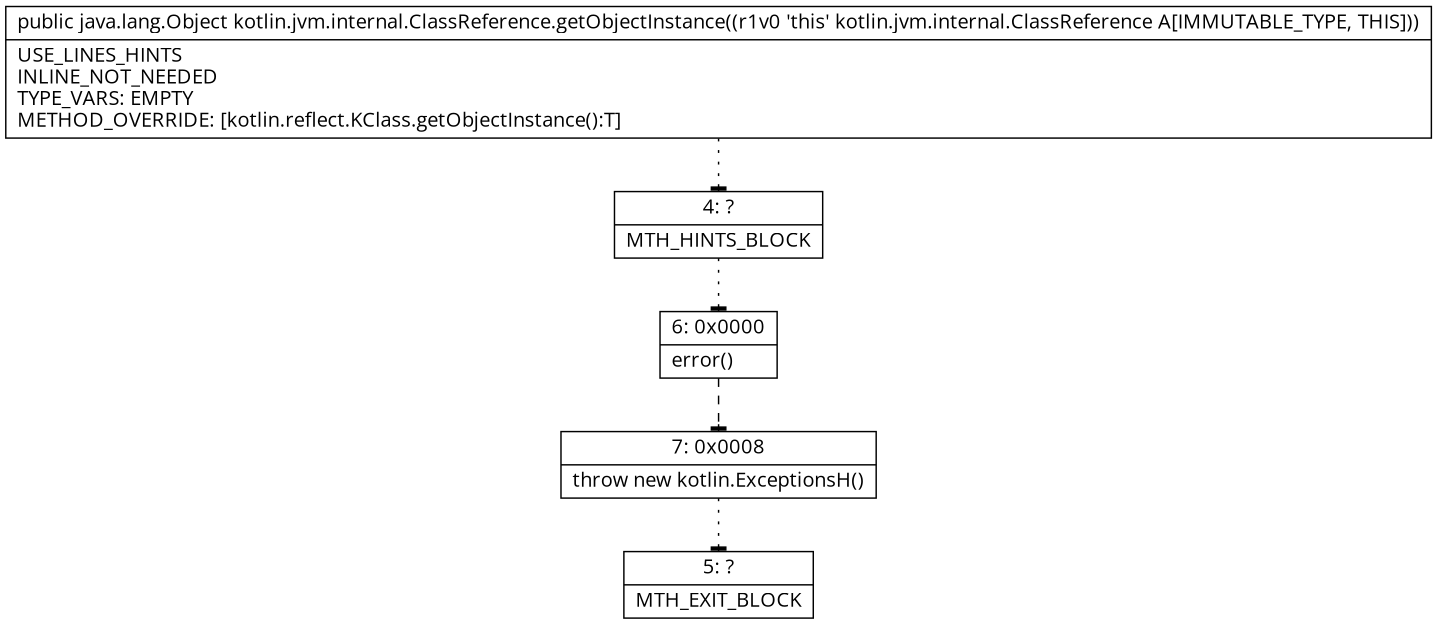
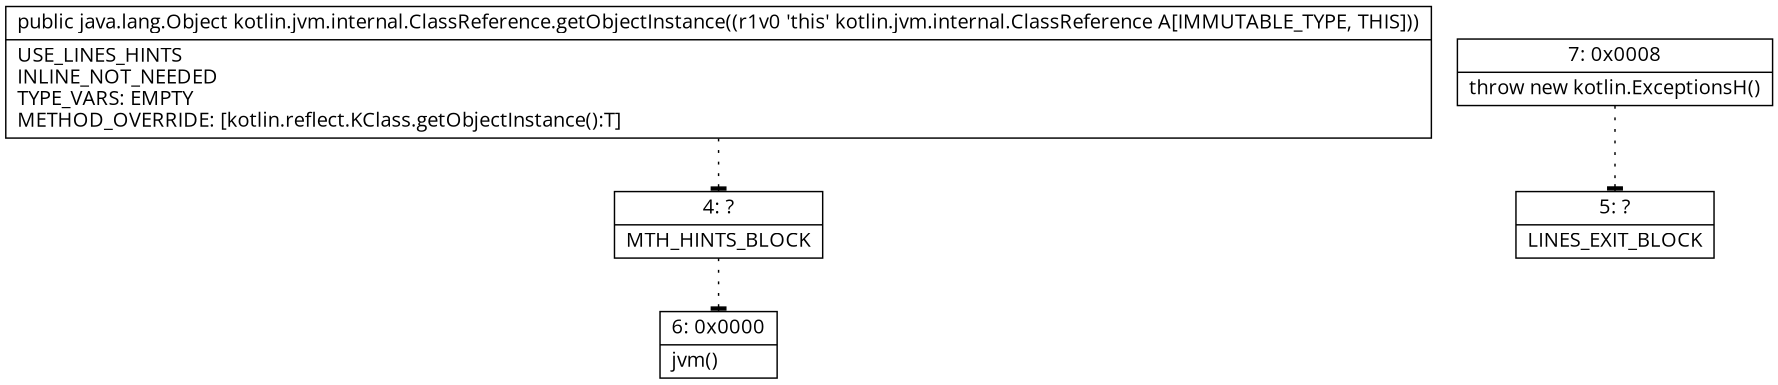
(703, 361) -> (695, 361)
(719, 401) -> none
(719, 601) -> (1615, 241)
